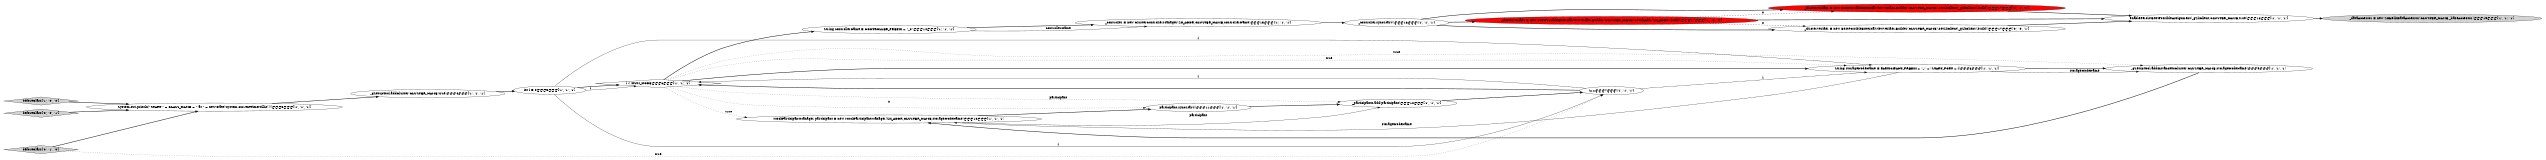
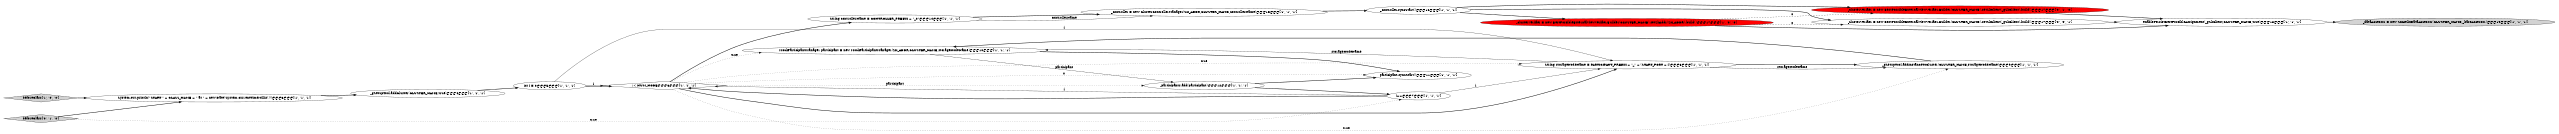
(1293, 106) -> (1314, 81)
(41, 113) -> none
(1074, 146) -> none
